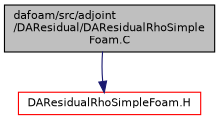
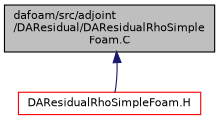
(102, 66) -> (117, 78)
